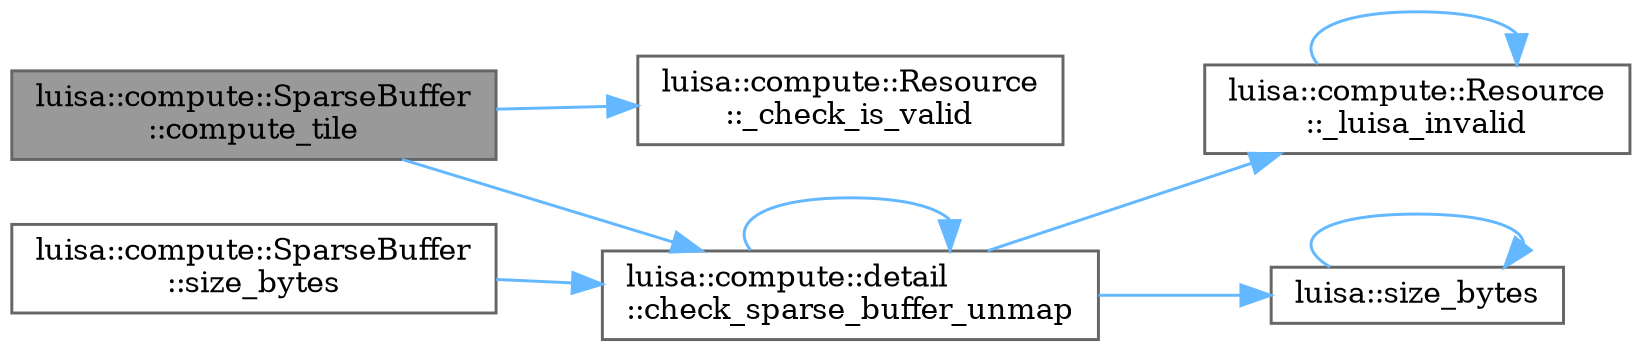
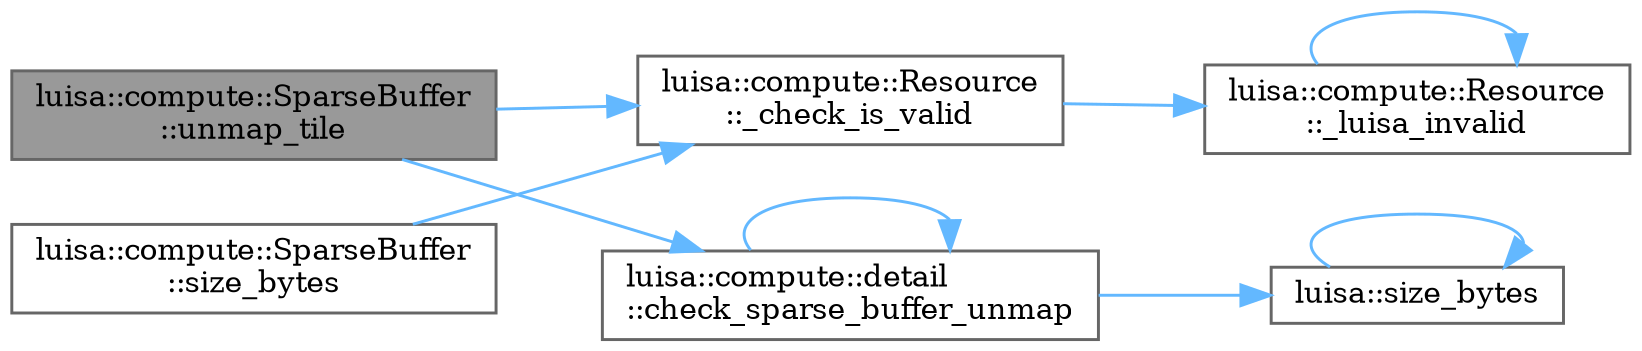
(254, 115) -> (254, 115)
(1120, 207) -> (1118, 105)
(534, 281) -> (550, 185)
